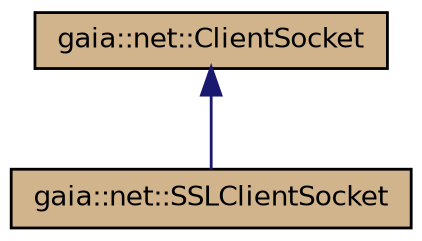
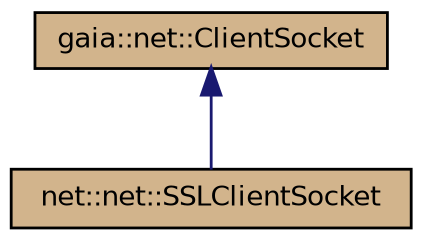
(211, 199) -> (211, 199)
